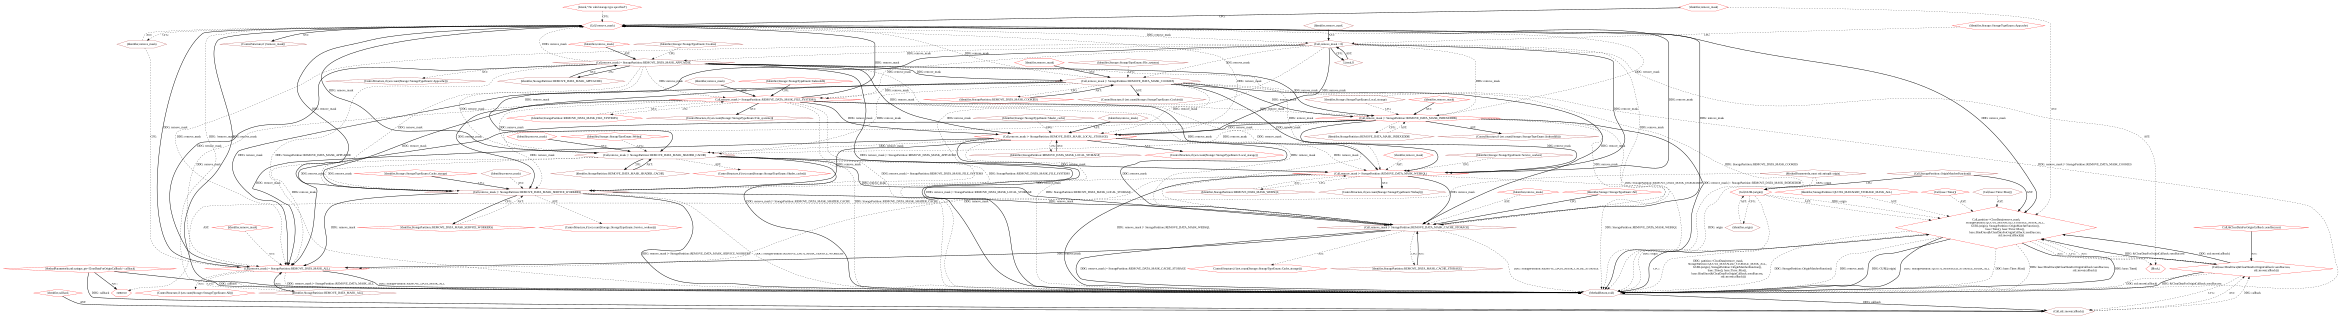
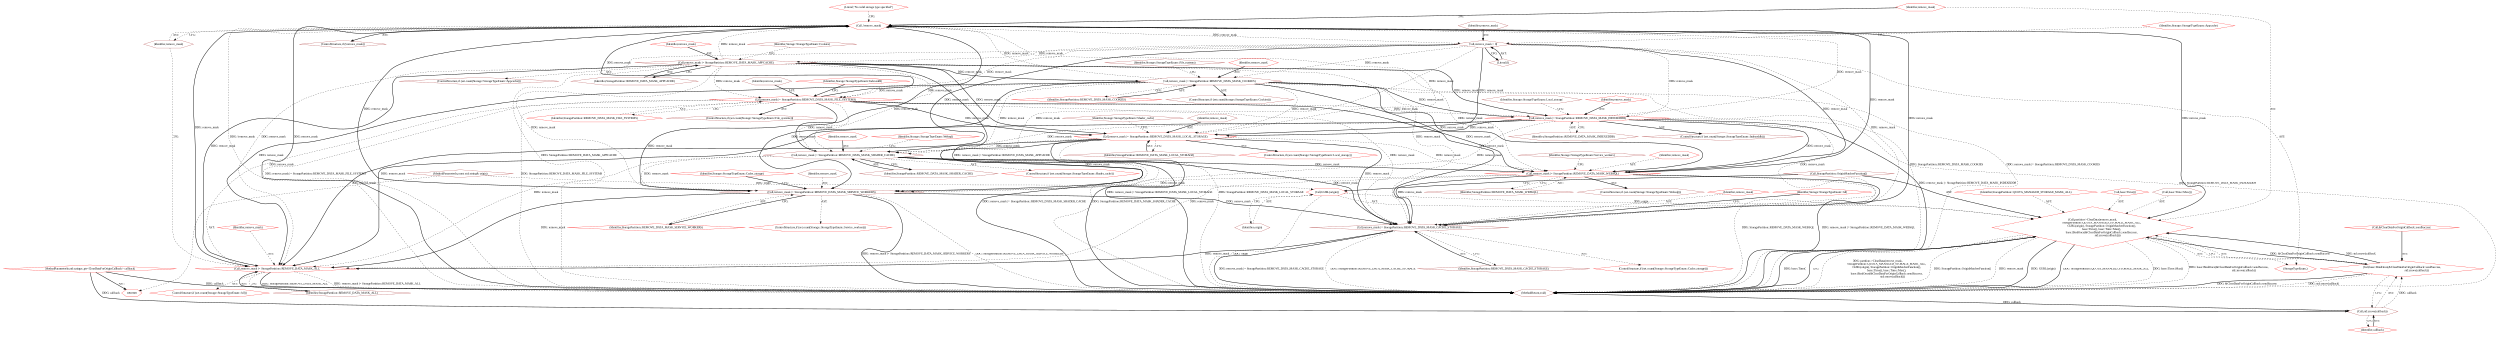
(1704, 223) -> none
(2156, 269) -> (2295, 269)
none -> (2366, 320)
